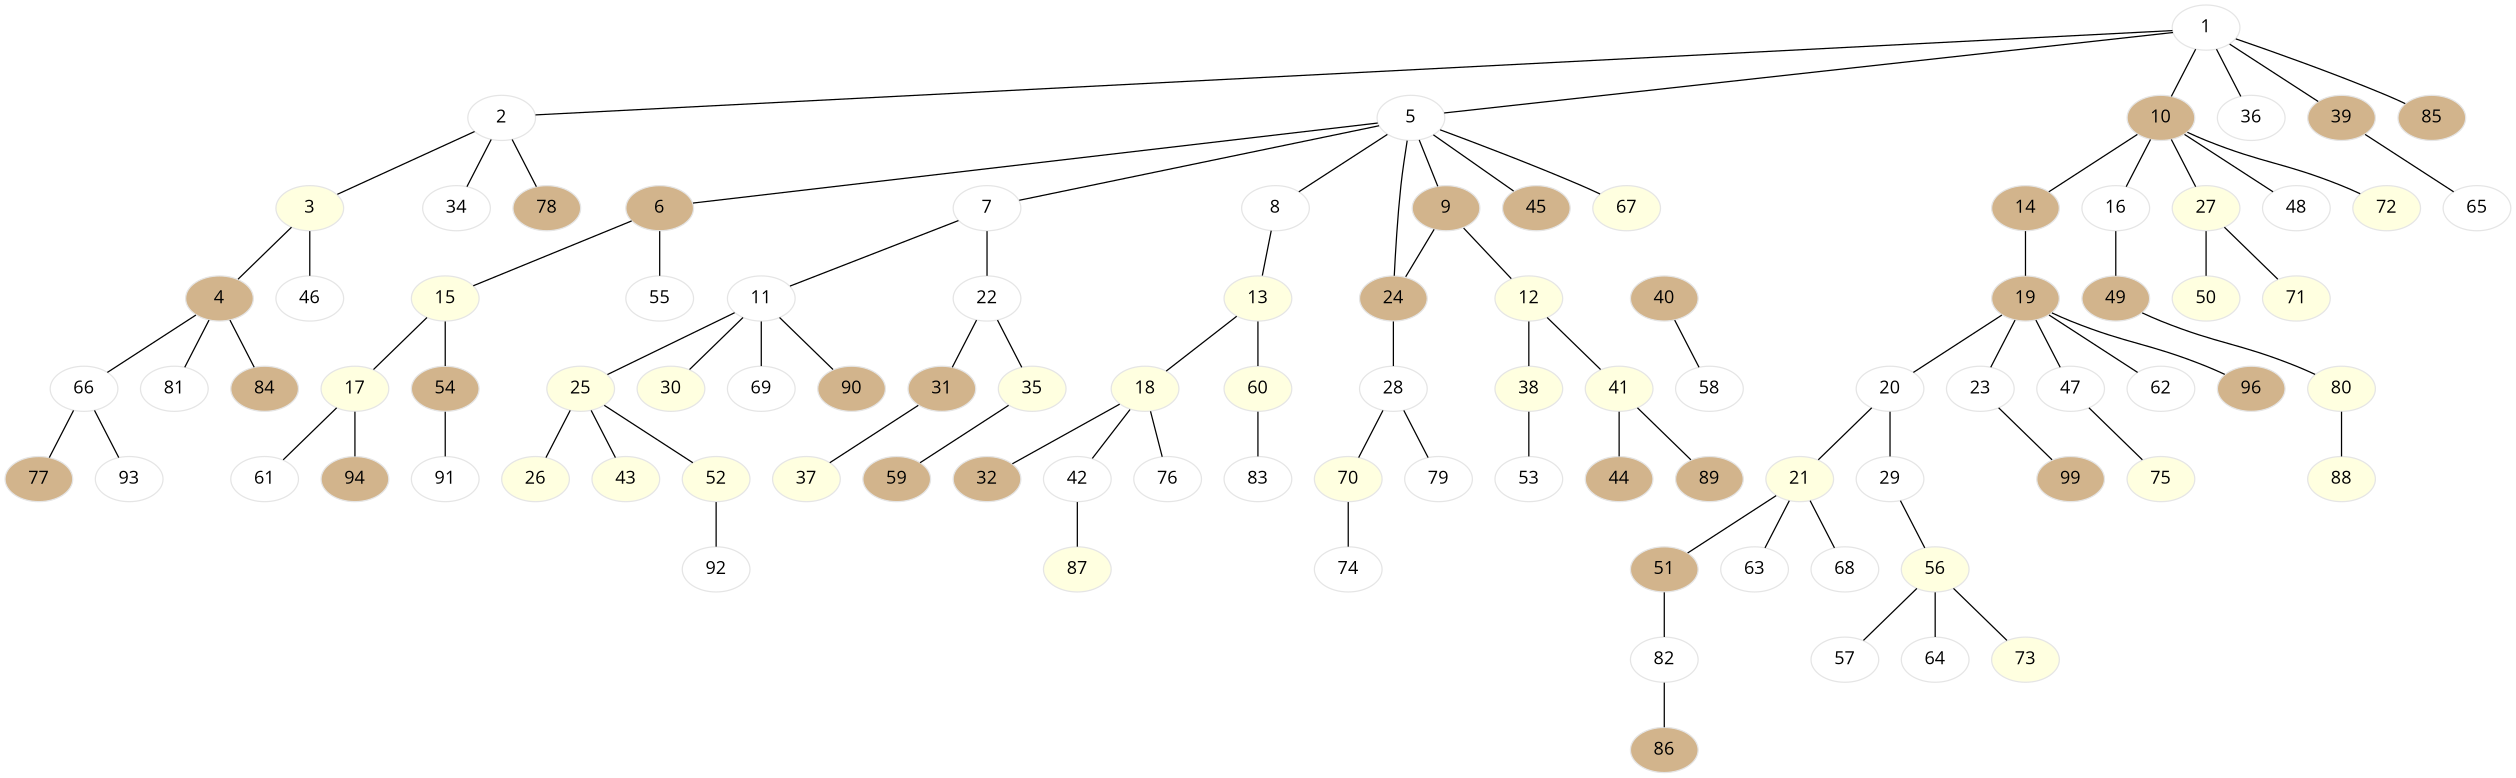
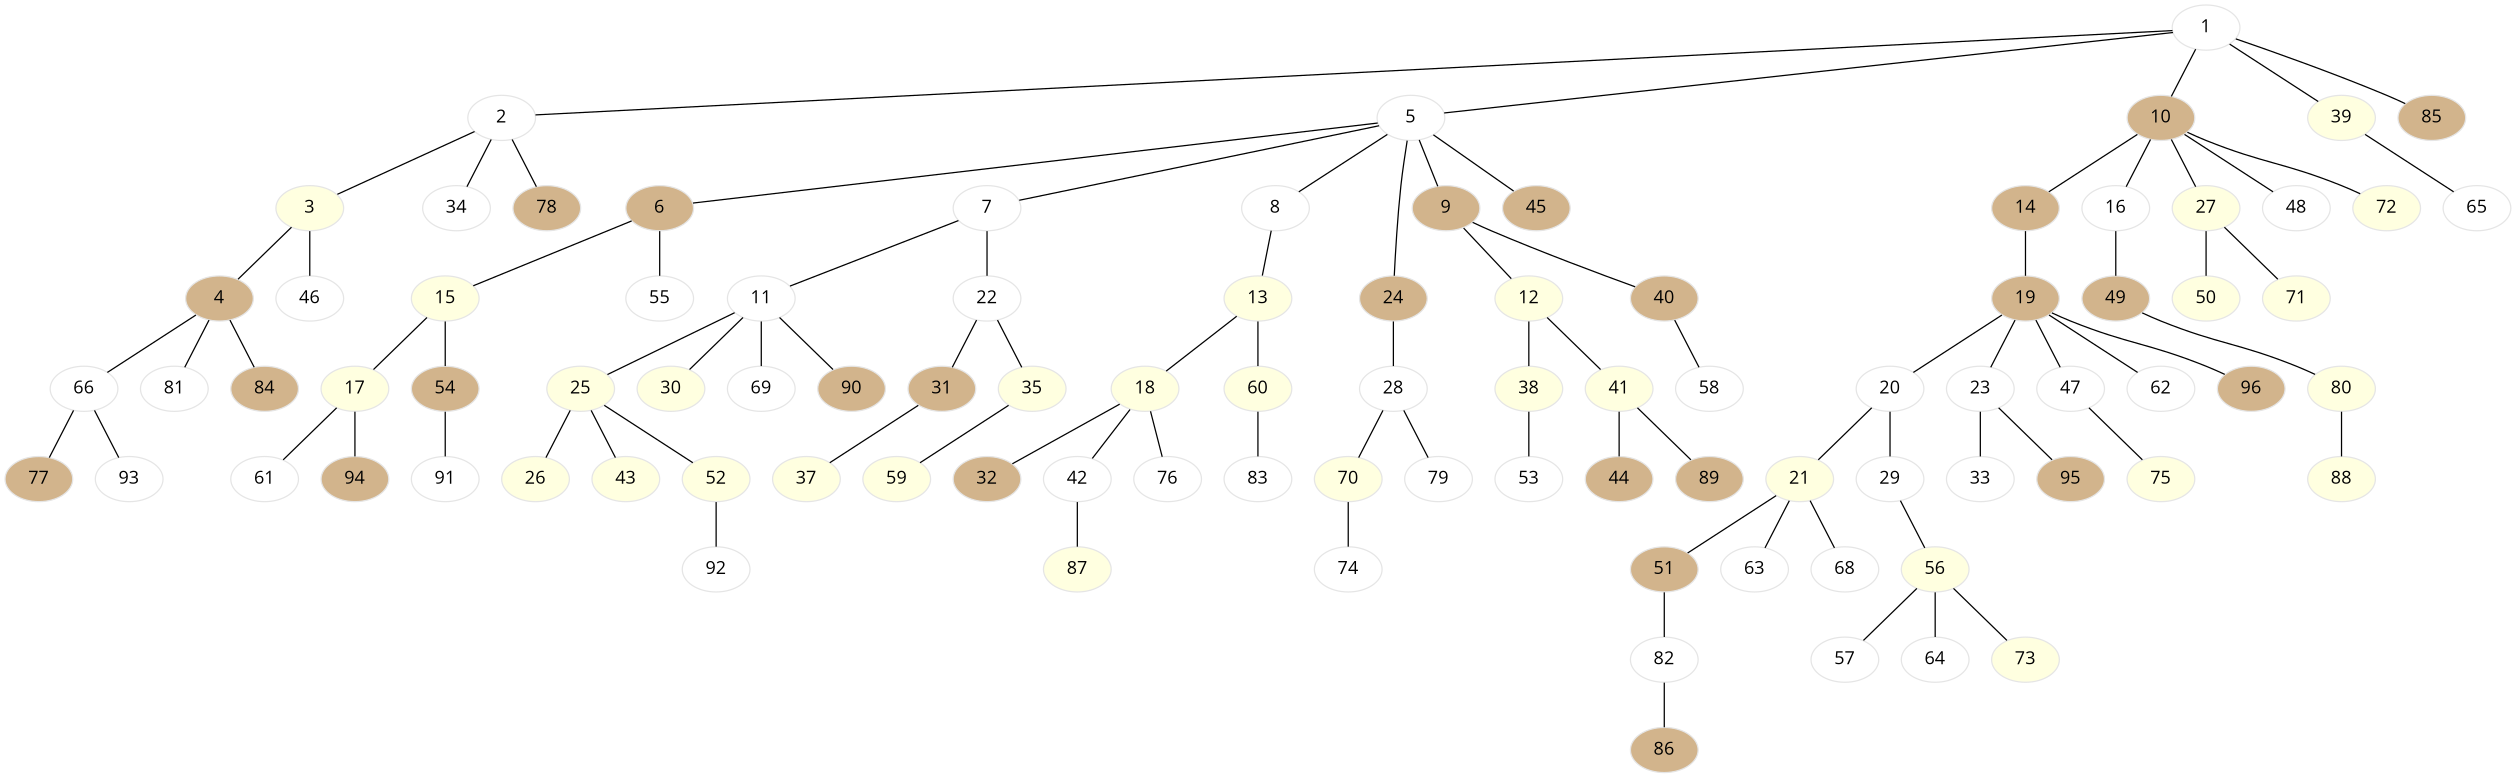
(2251, 118) -> none
(2342, 118) -> (2342, 118)
(1627, 208) -> none
(1420, 253) -> (1553, 256)
(897, 479) -> (897, 479)
none -> (1980, 479)
(2071, 479) -> (2071, 479)
